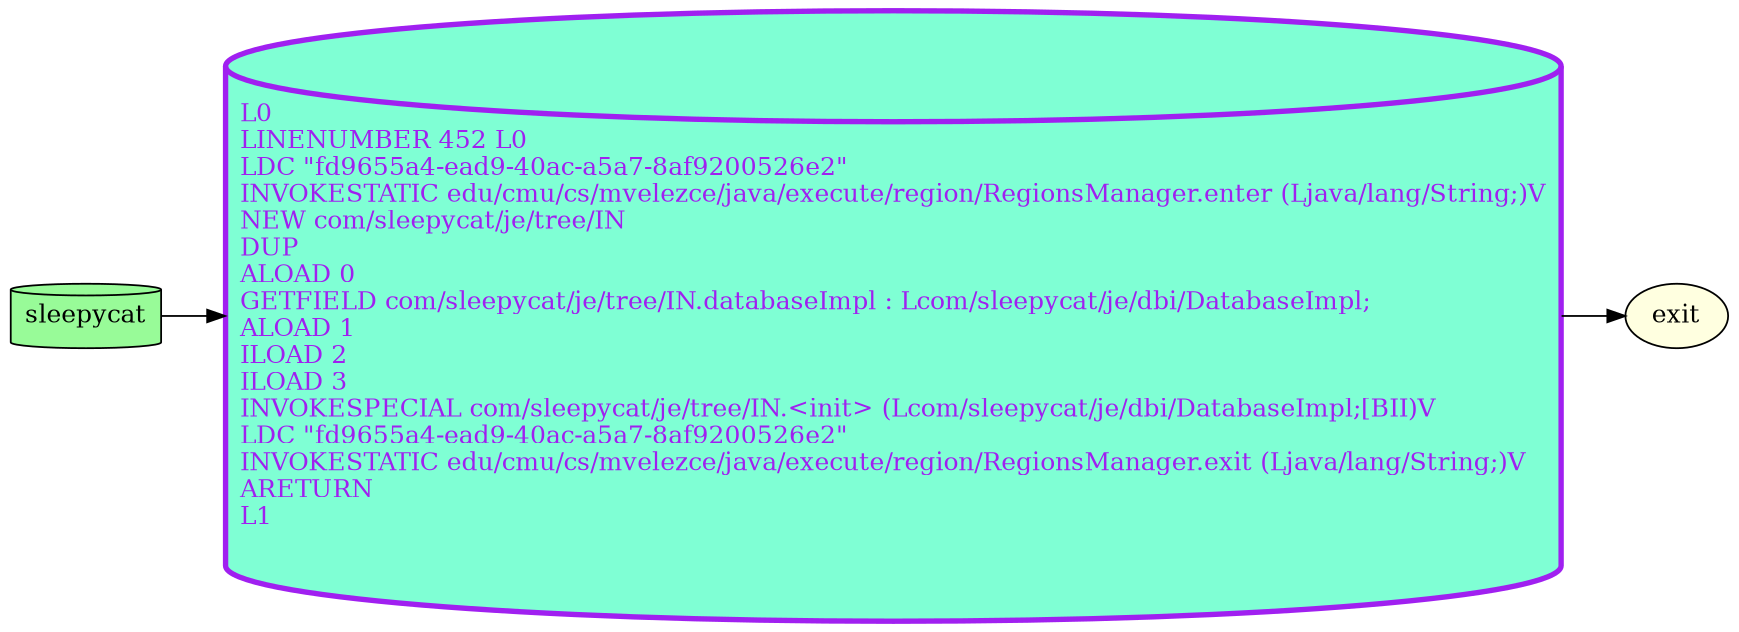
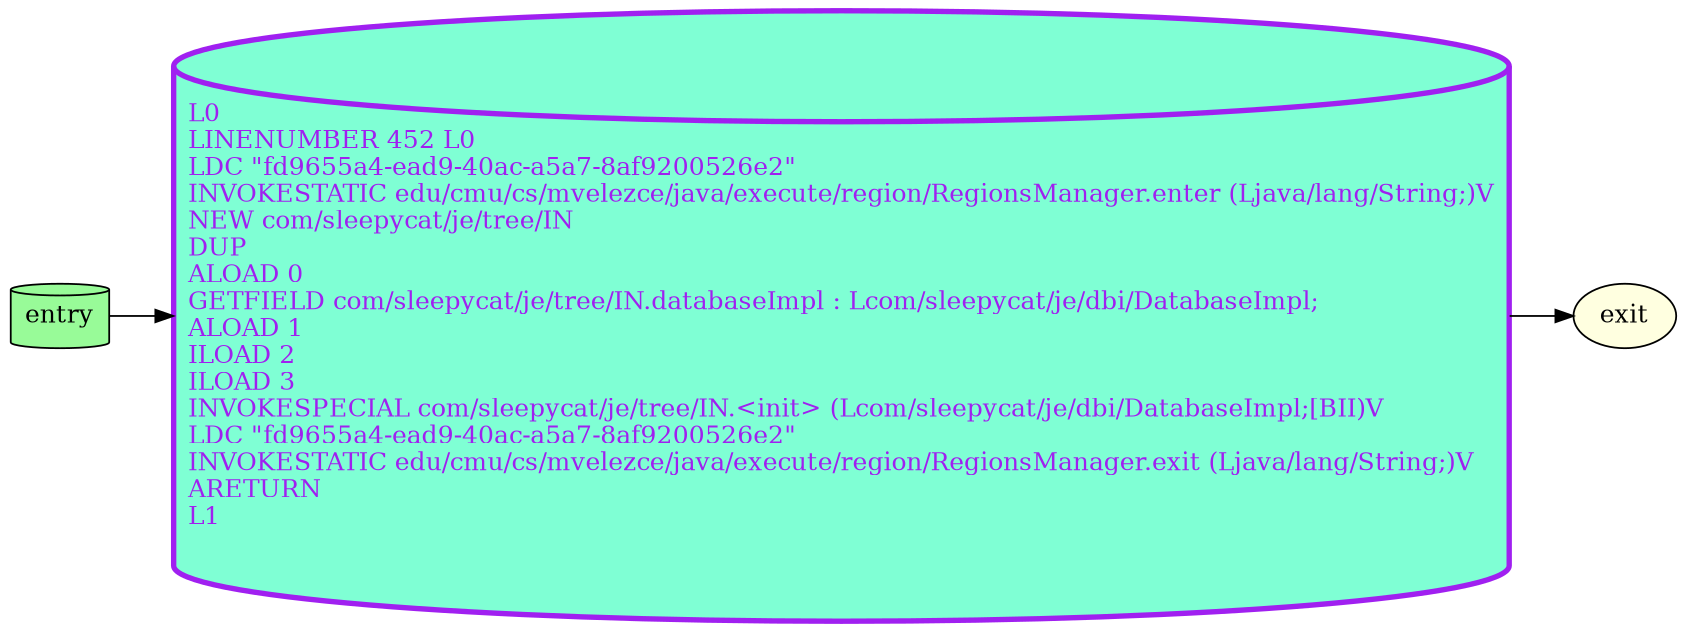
(86, 316) -> (60, 316)
